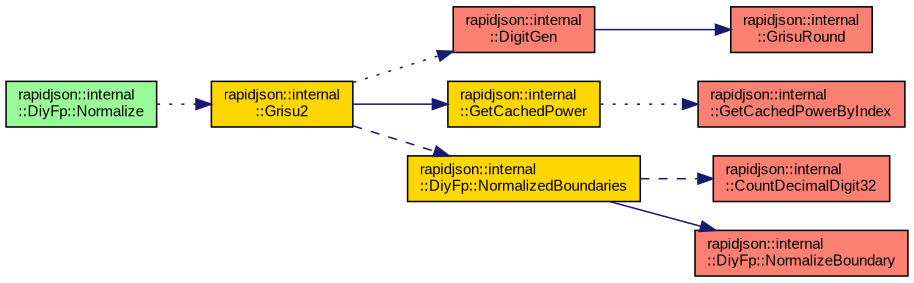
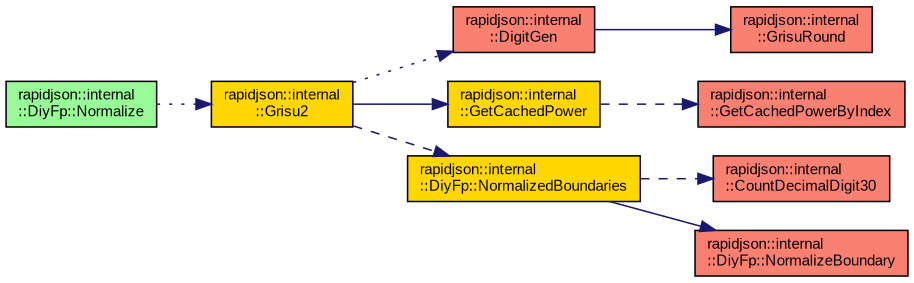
(641, 104) -> (641, 104)
(801, 179) -> (801, 179)
